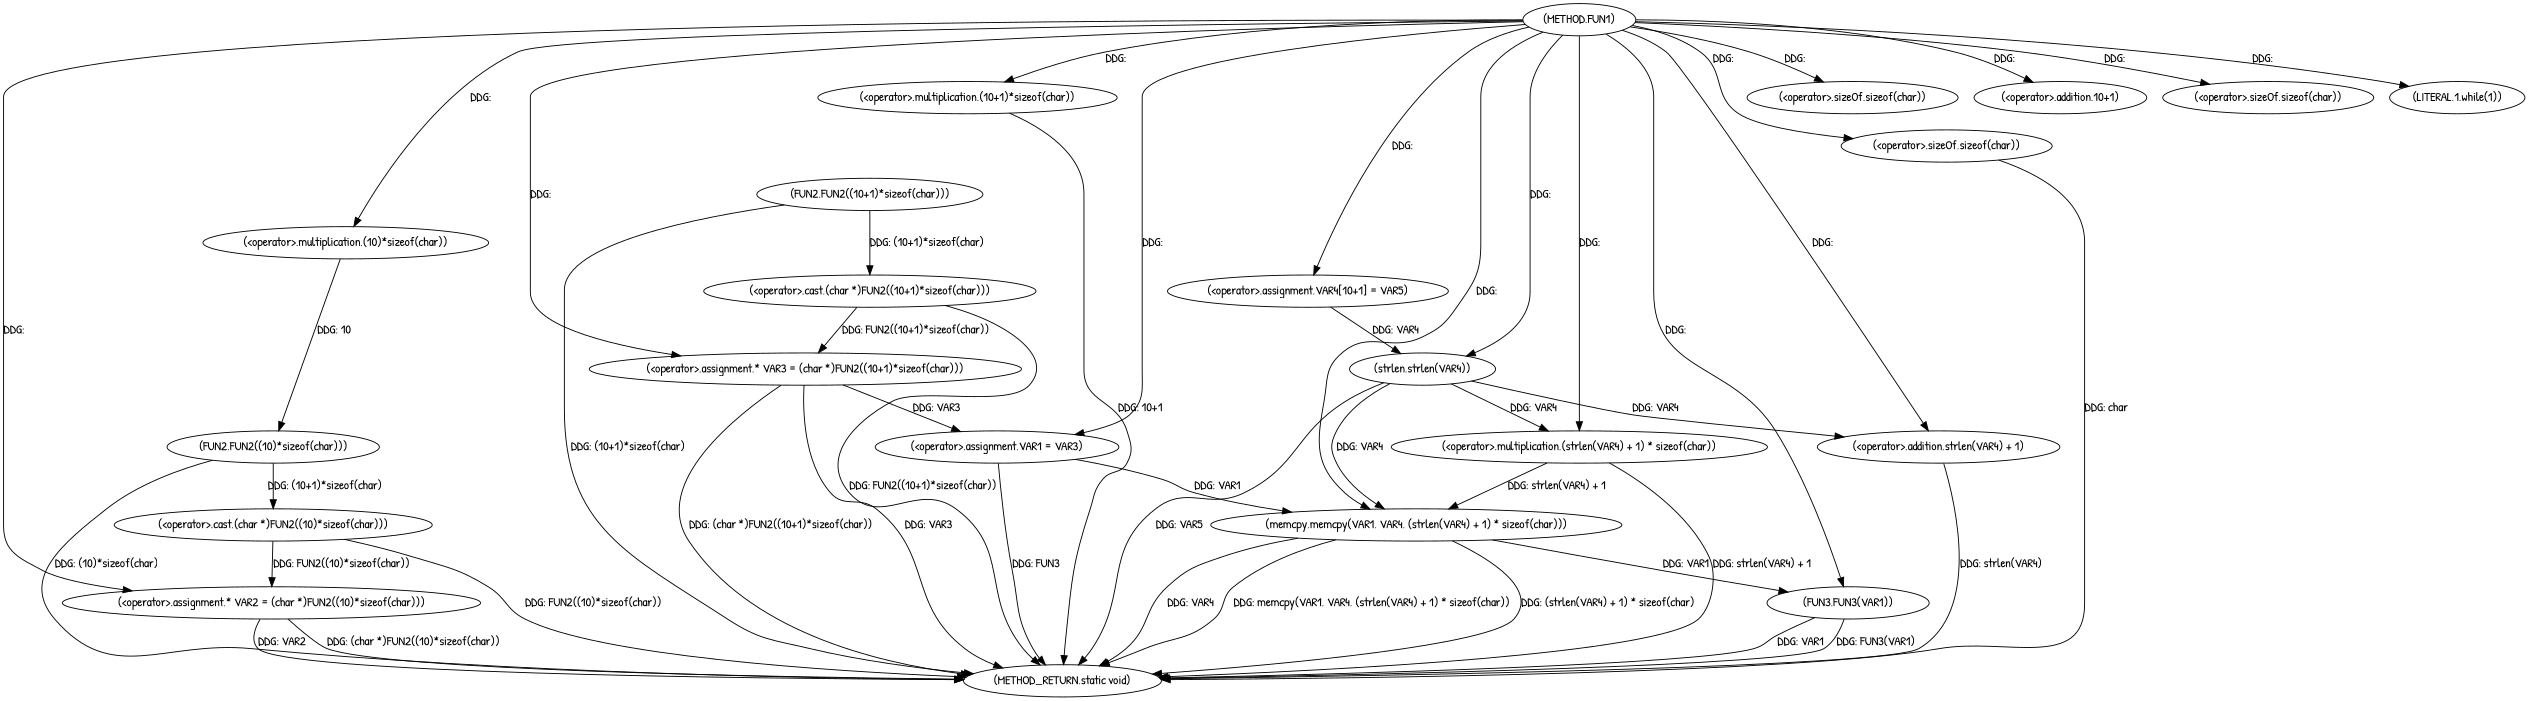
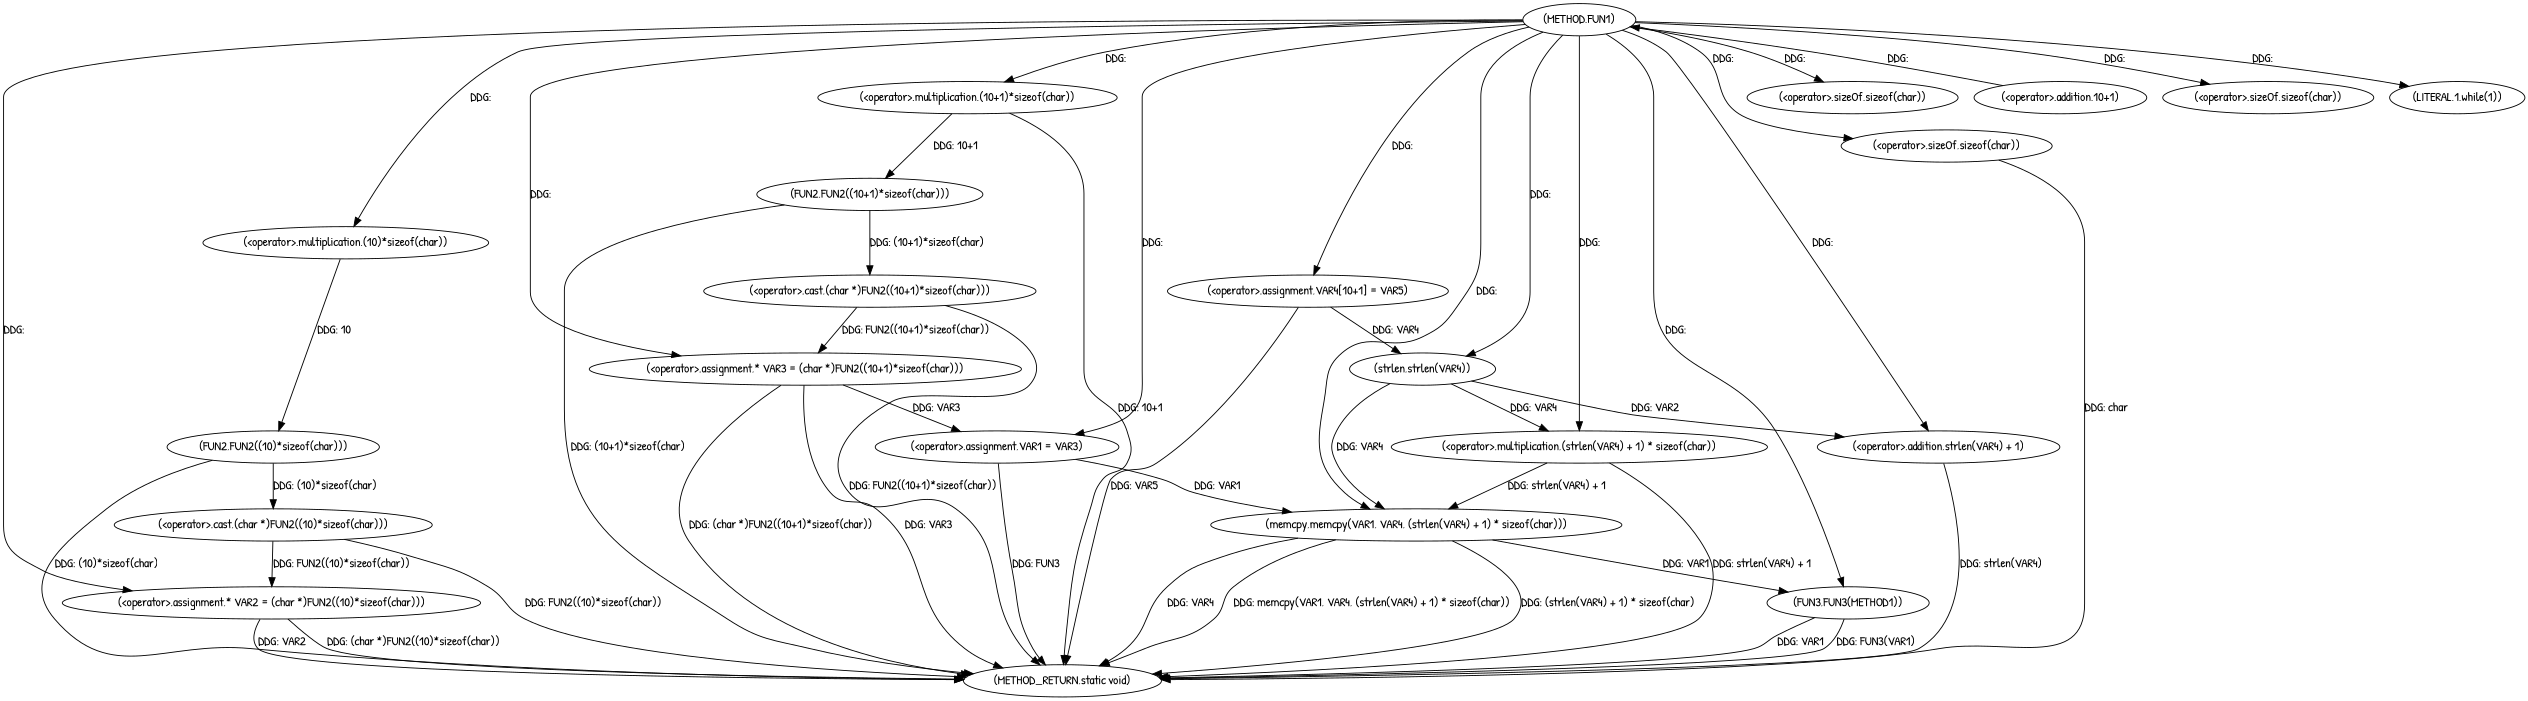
(1834, 31) -> (1822, 53)
none -> (922, 143)
(1656, 408) -> (1656, 408)
(325, 486) -> (325, 486)
(1183, 498) -> (1148, 467)
(1848, 603) -> (1848, 603)
